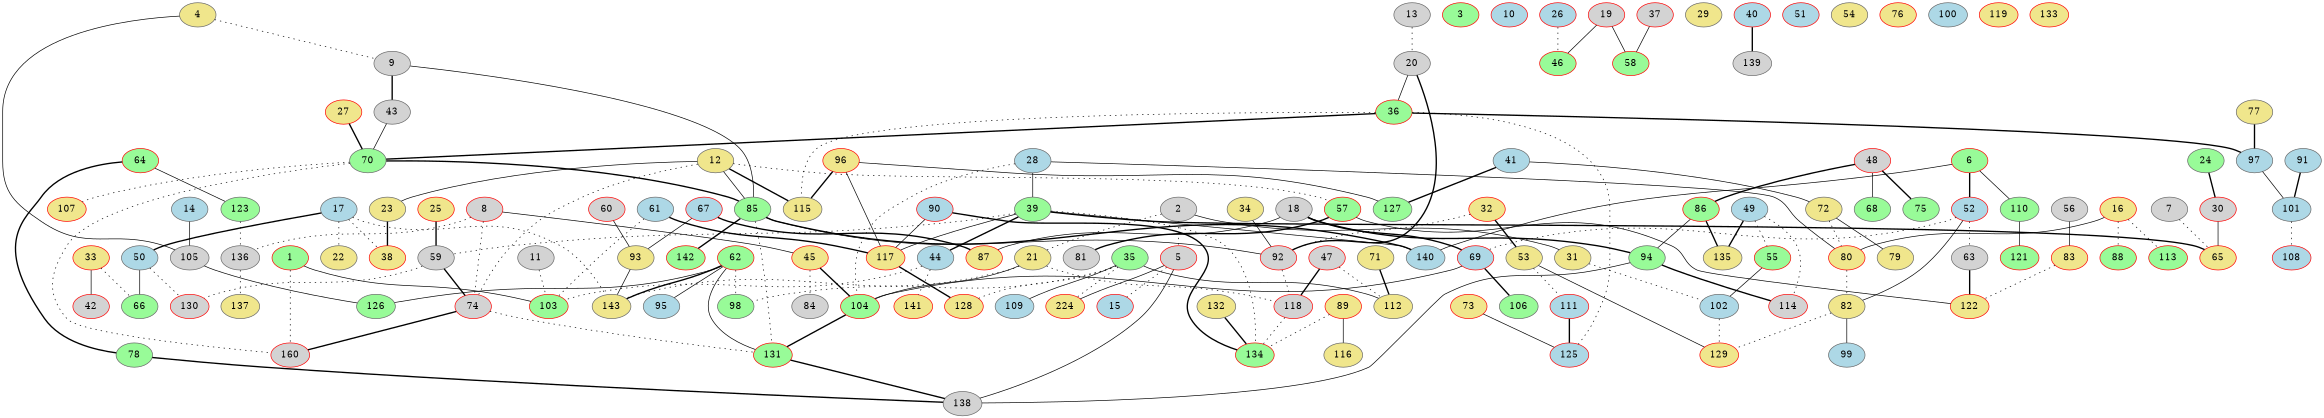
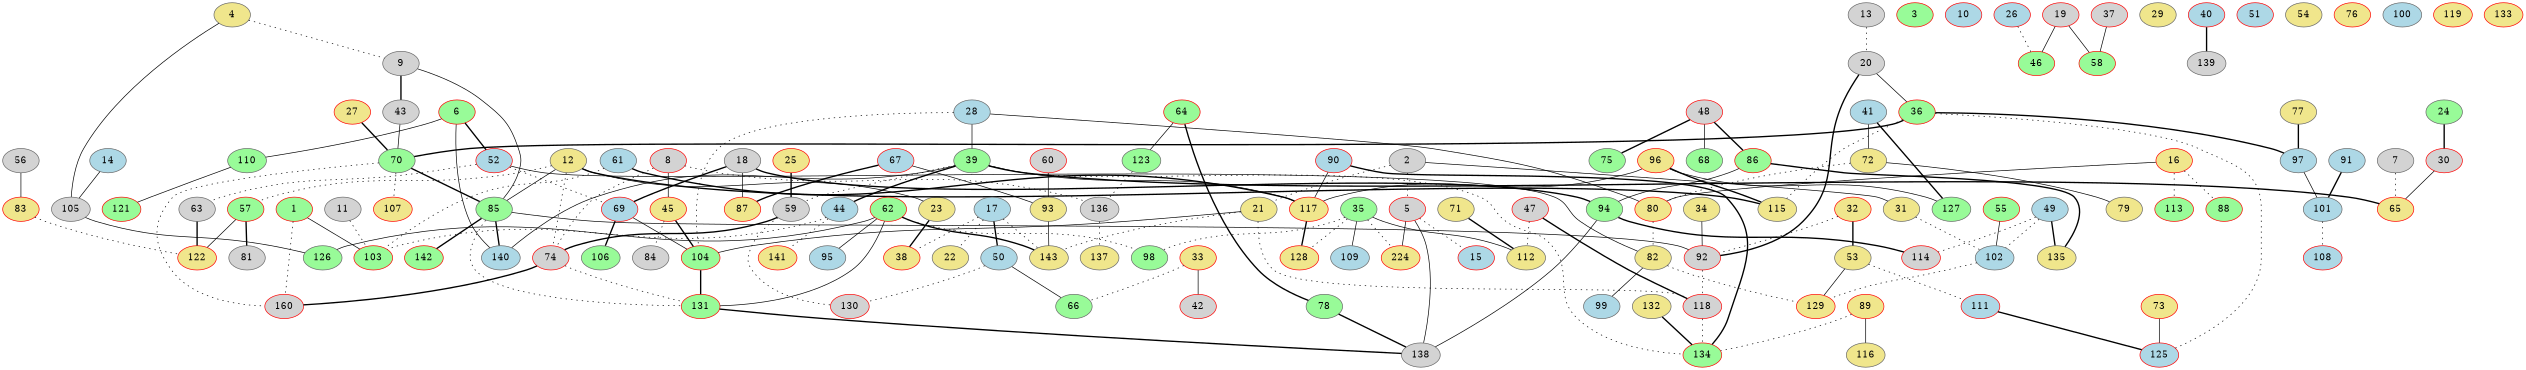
(1760, 232) -> (2022, 233)
